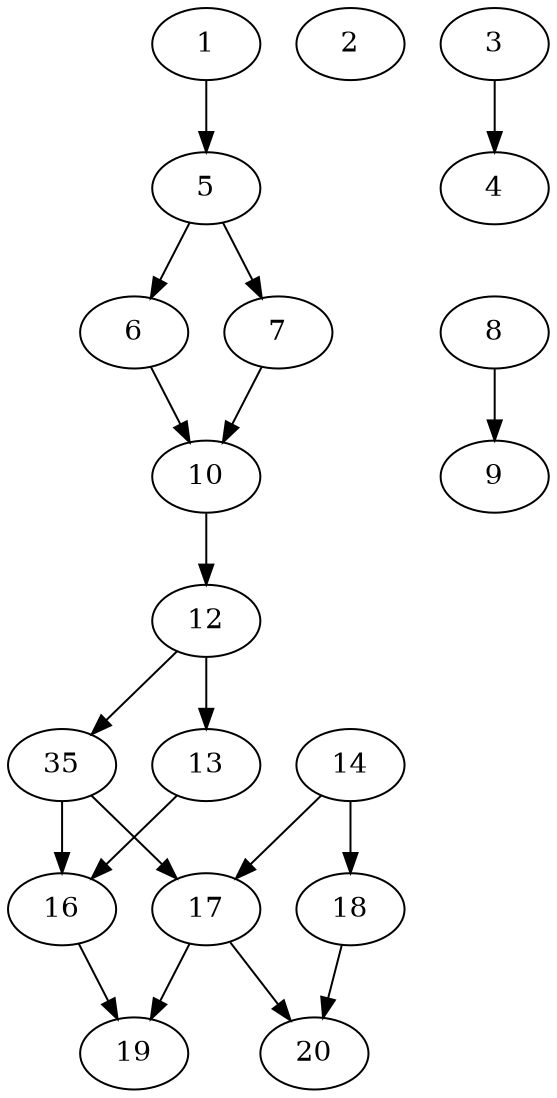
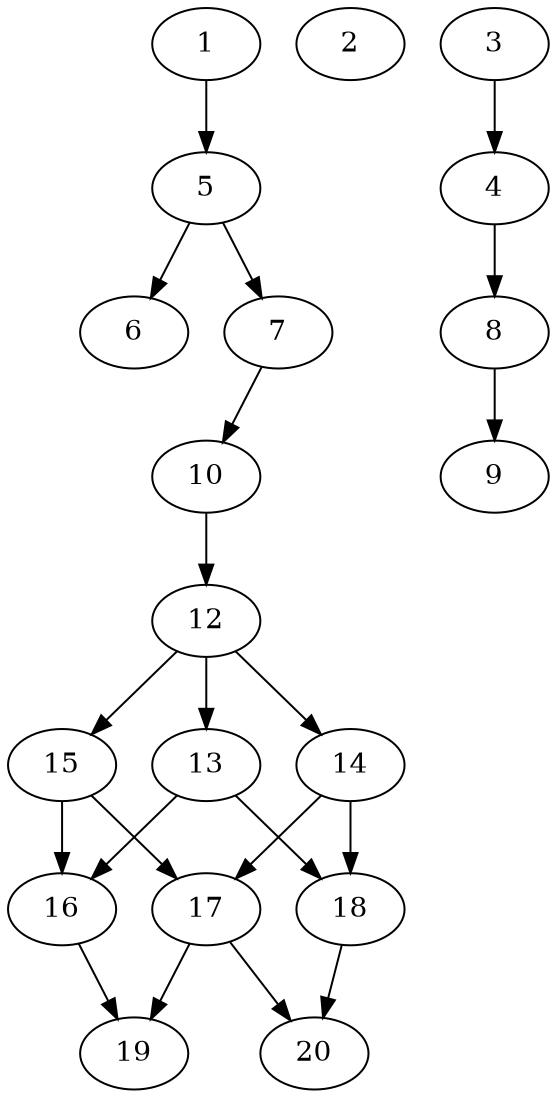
none -> (495, 251)
(166, 396) -> none
none -> (271, 686)
(62, 765) -> (62, 765)
none -> (269, 828)
